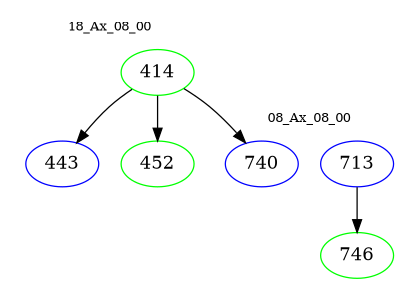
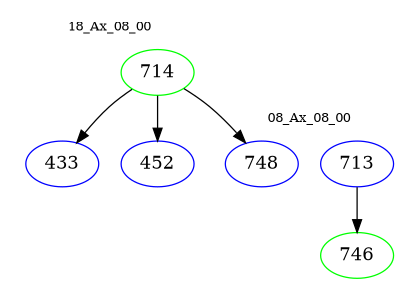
(158, 72) -> (158, 72)
(62, 164) -> (62, 164)
(158, 164) -> (158, 164)
(262, 164) -> (262, 164)
